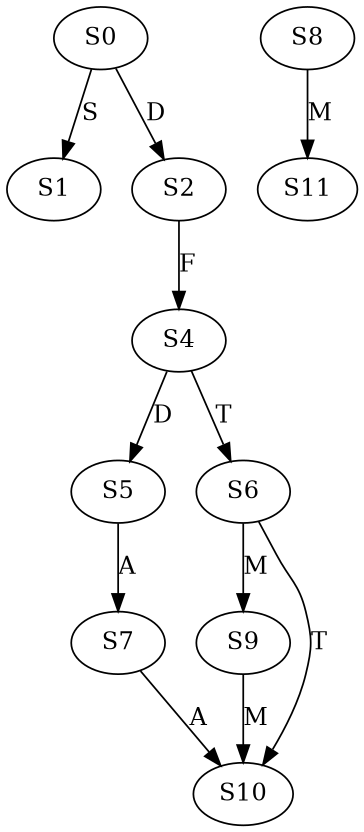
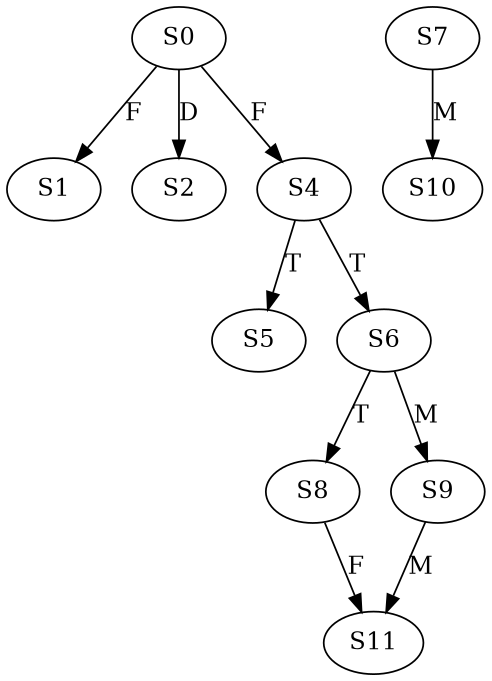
(90, 114) -> (134, 114)
(321, 114) -> (356, 567)
(179, 256) -> (236, 107)
(163, 416) -> (294, 265)
(118, 559) -> none
(310, 633) -> (352, 408)
(243, 710) -> (409, 559)
(198, 718) -> (446, 114)
